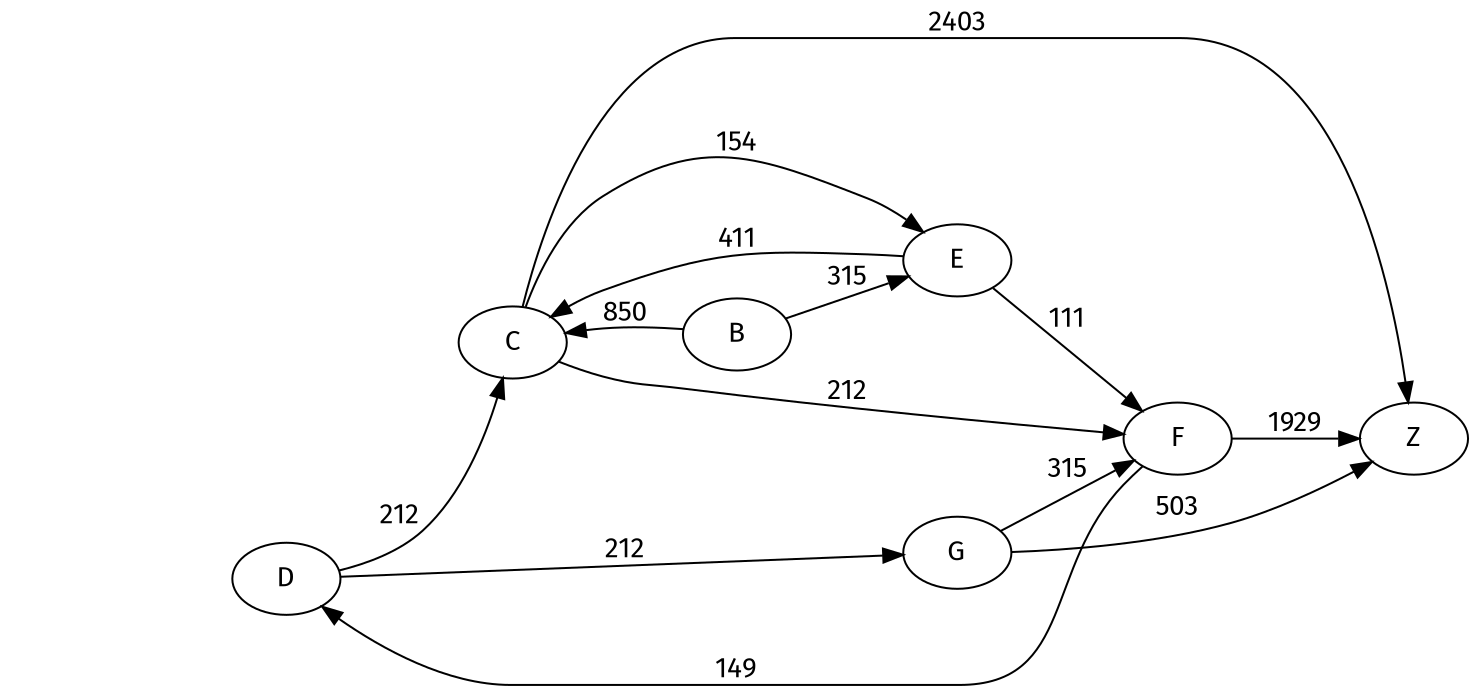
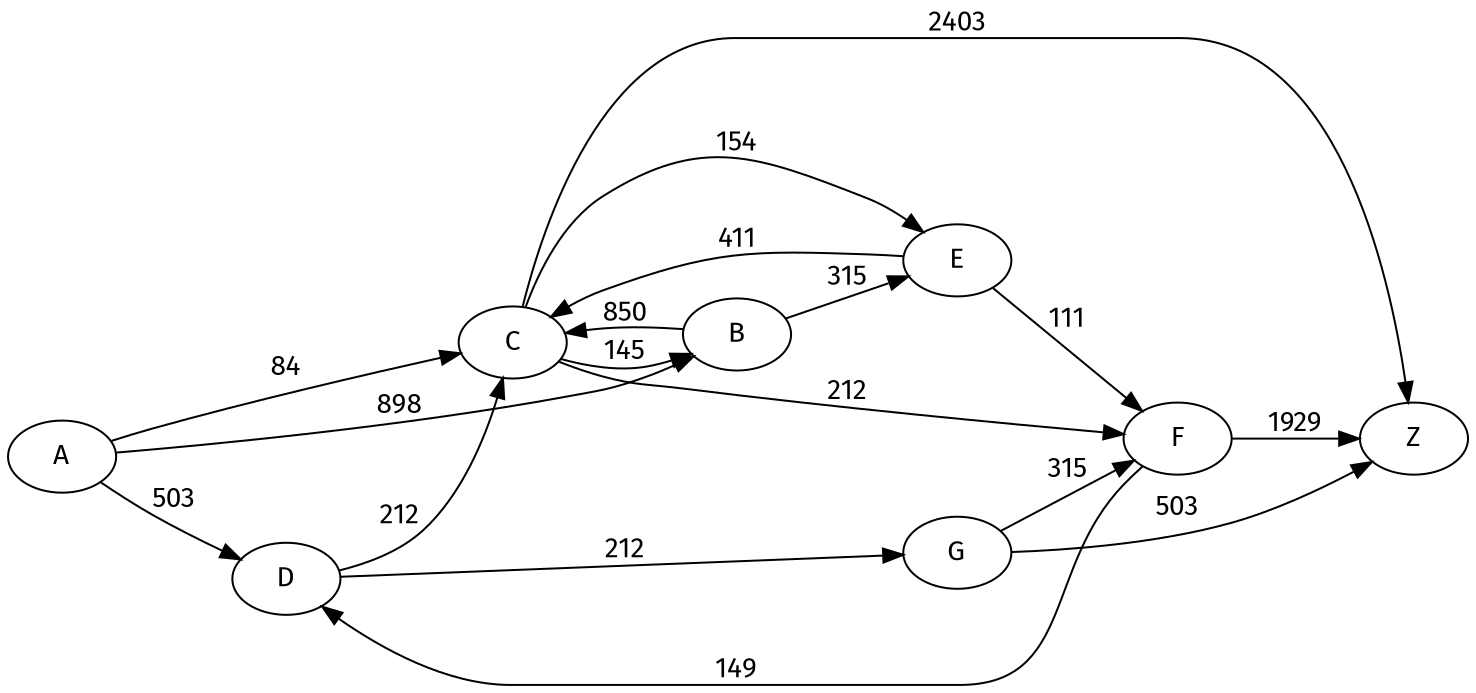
none -> (622, 368)
none -> (62, 457)
